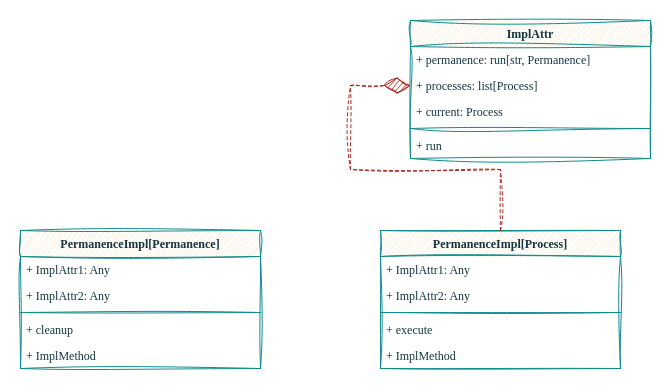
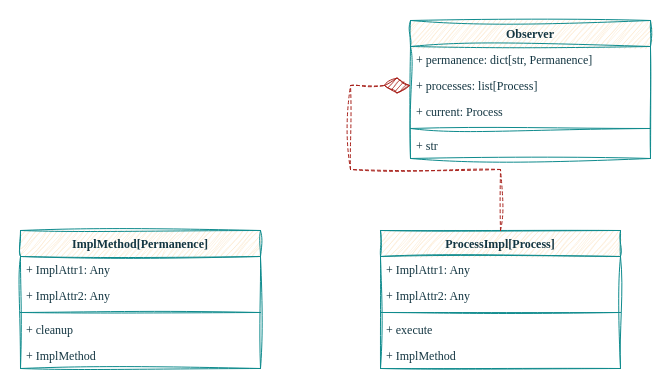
(531, 35) -> (531, 35)
(523, 61) -> (525, 61)
(432, 147) -> (432, 147)
(141, 245) -> (141, 245)
(501, 245) -> (501, 245)
